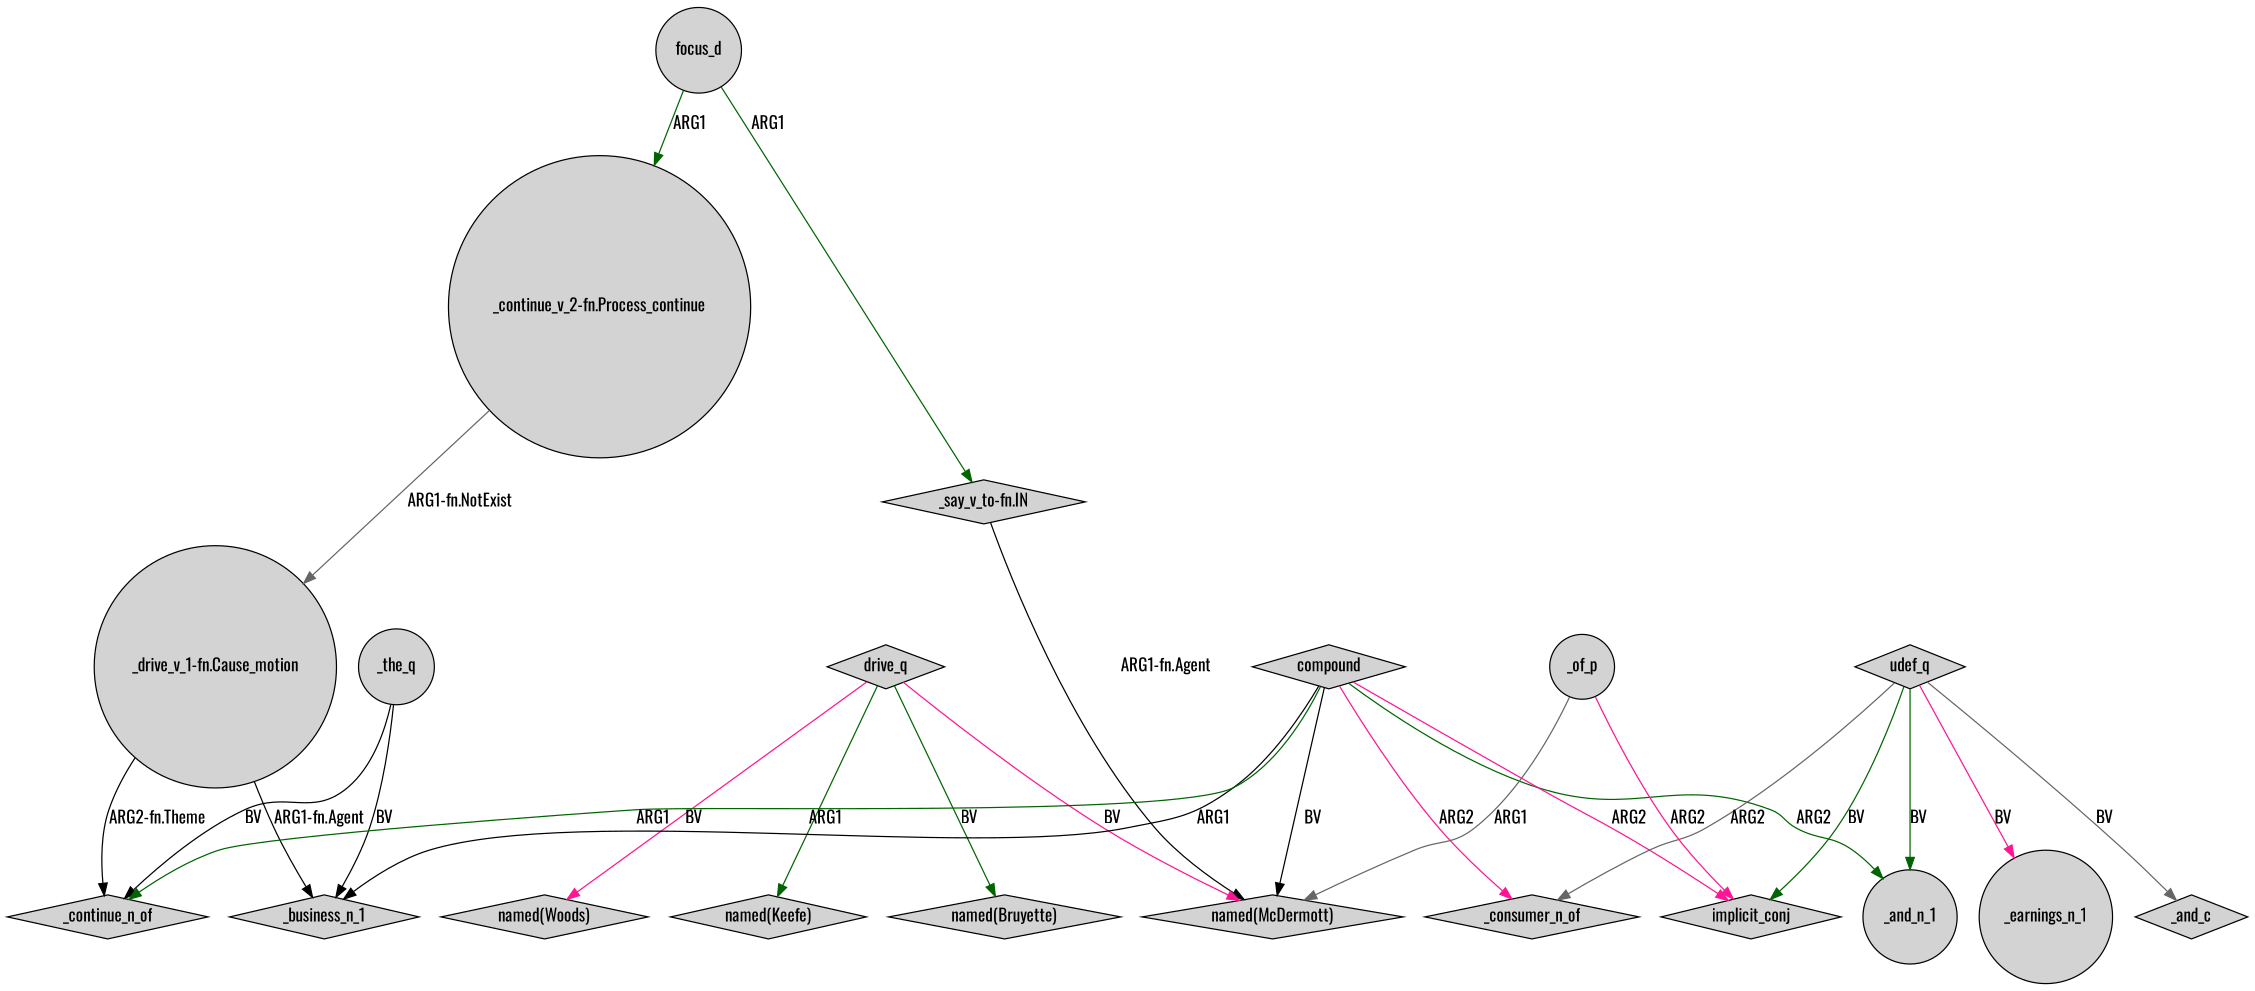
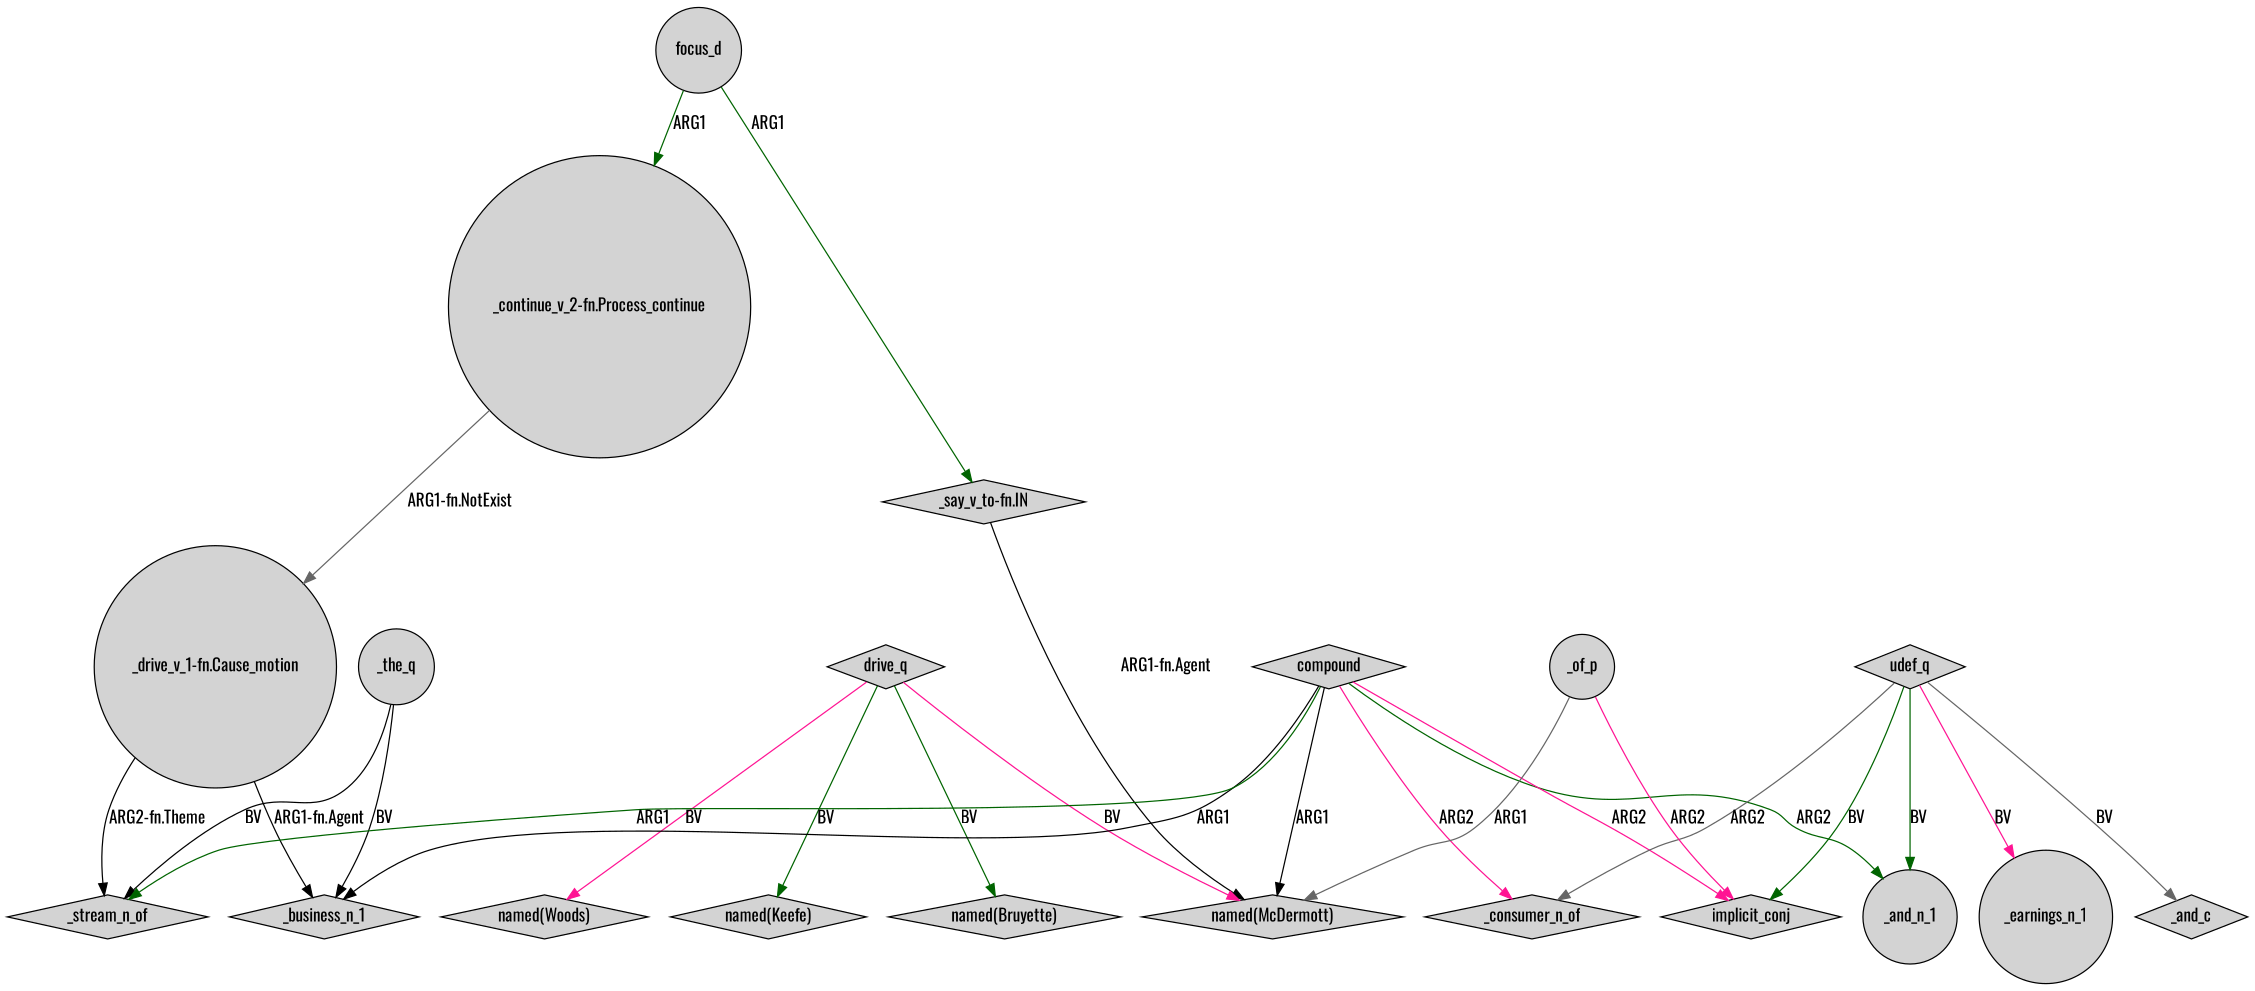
(826, 819) -> (826, 819)
(1313, 819) -> (1313, 819)
(108, 917) -> (108, 917)
